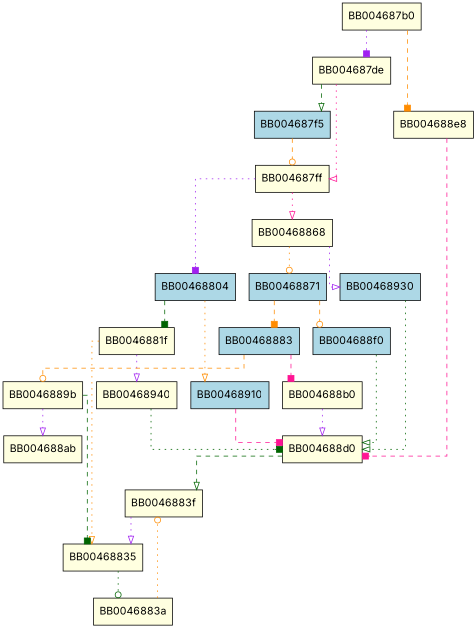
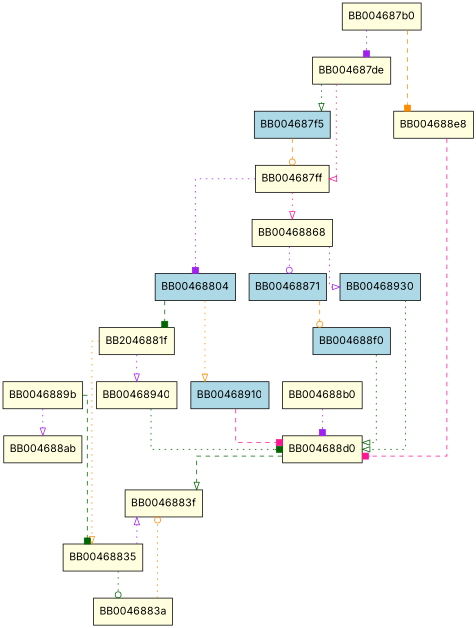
(321, 94) -> (321, 94)
(289, 257) -> (289, 257)
(137, 341) -> (137, 341)
(259, 341) -> none
(322, 418) -> (322, 418)
(131, 527) -> (137, 534)
